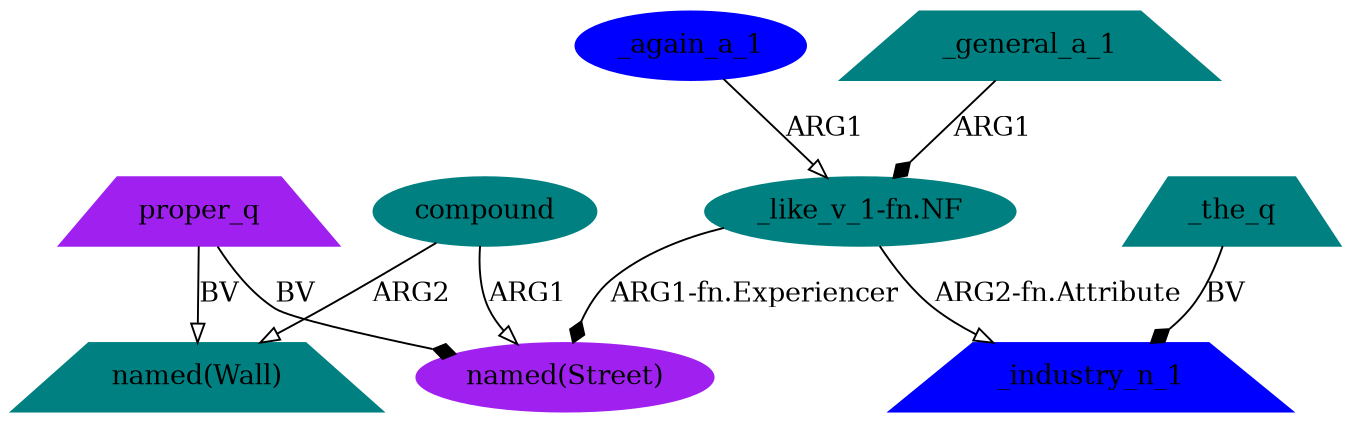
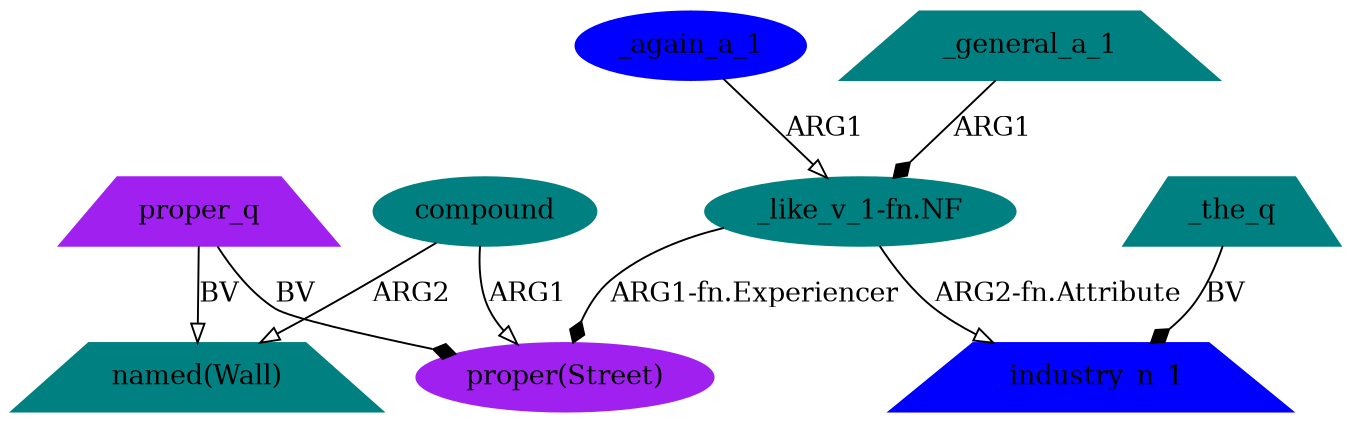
(565, 377) -> (565, 377)
